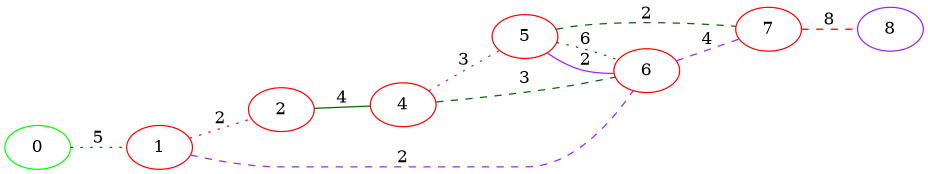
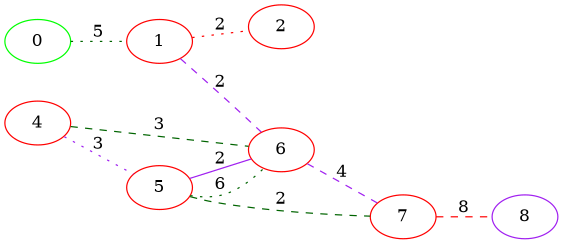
(342, 107) -> none
